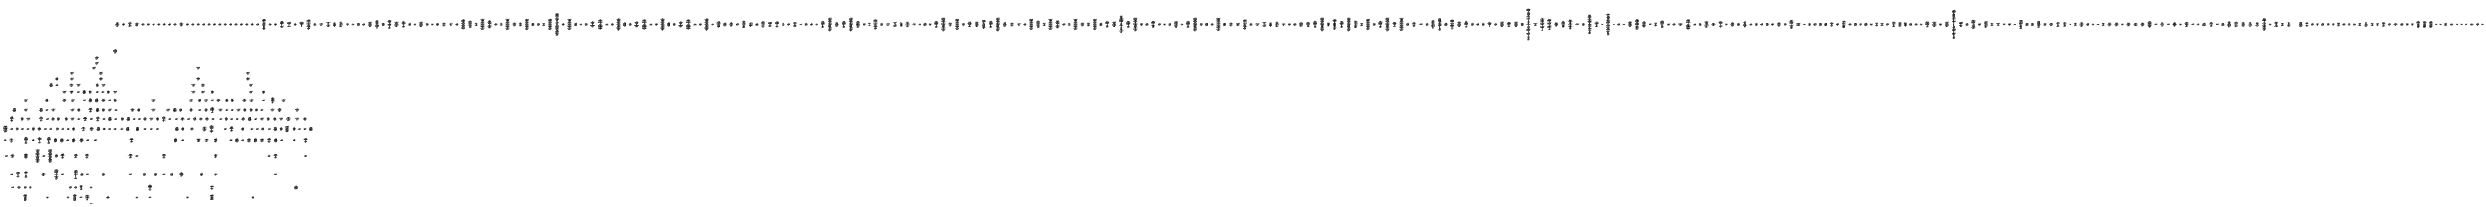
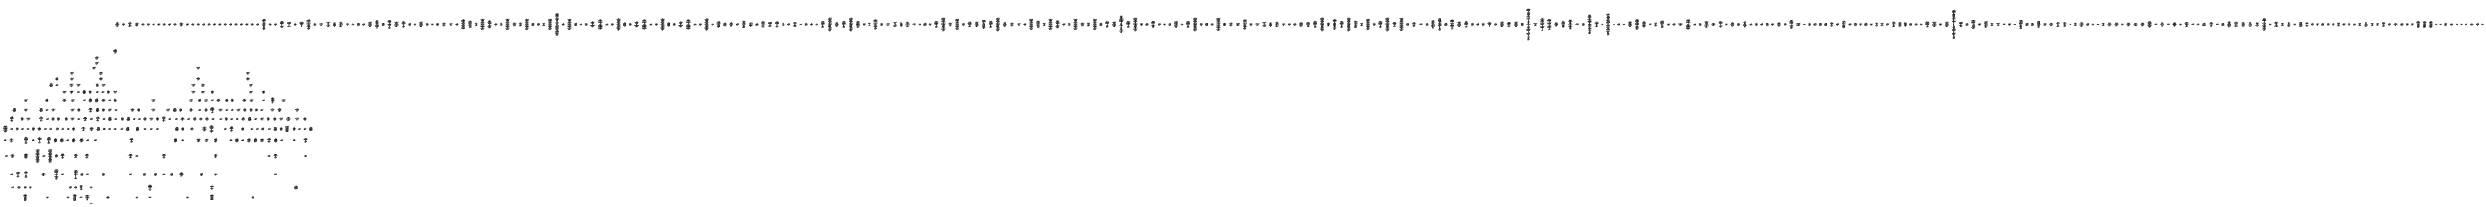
none -> (2295, 25)
